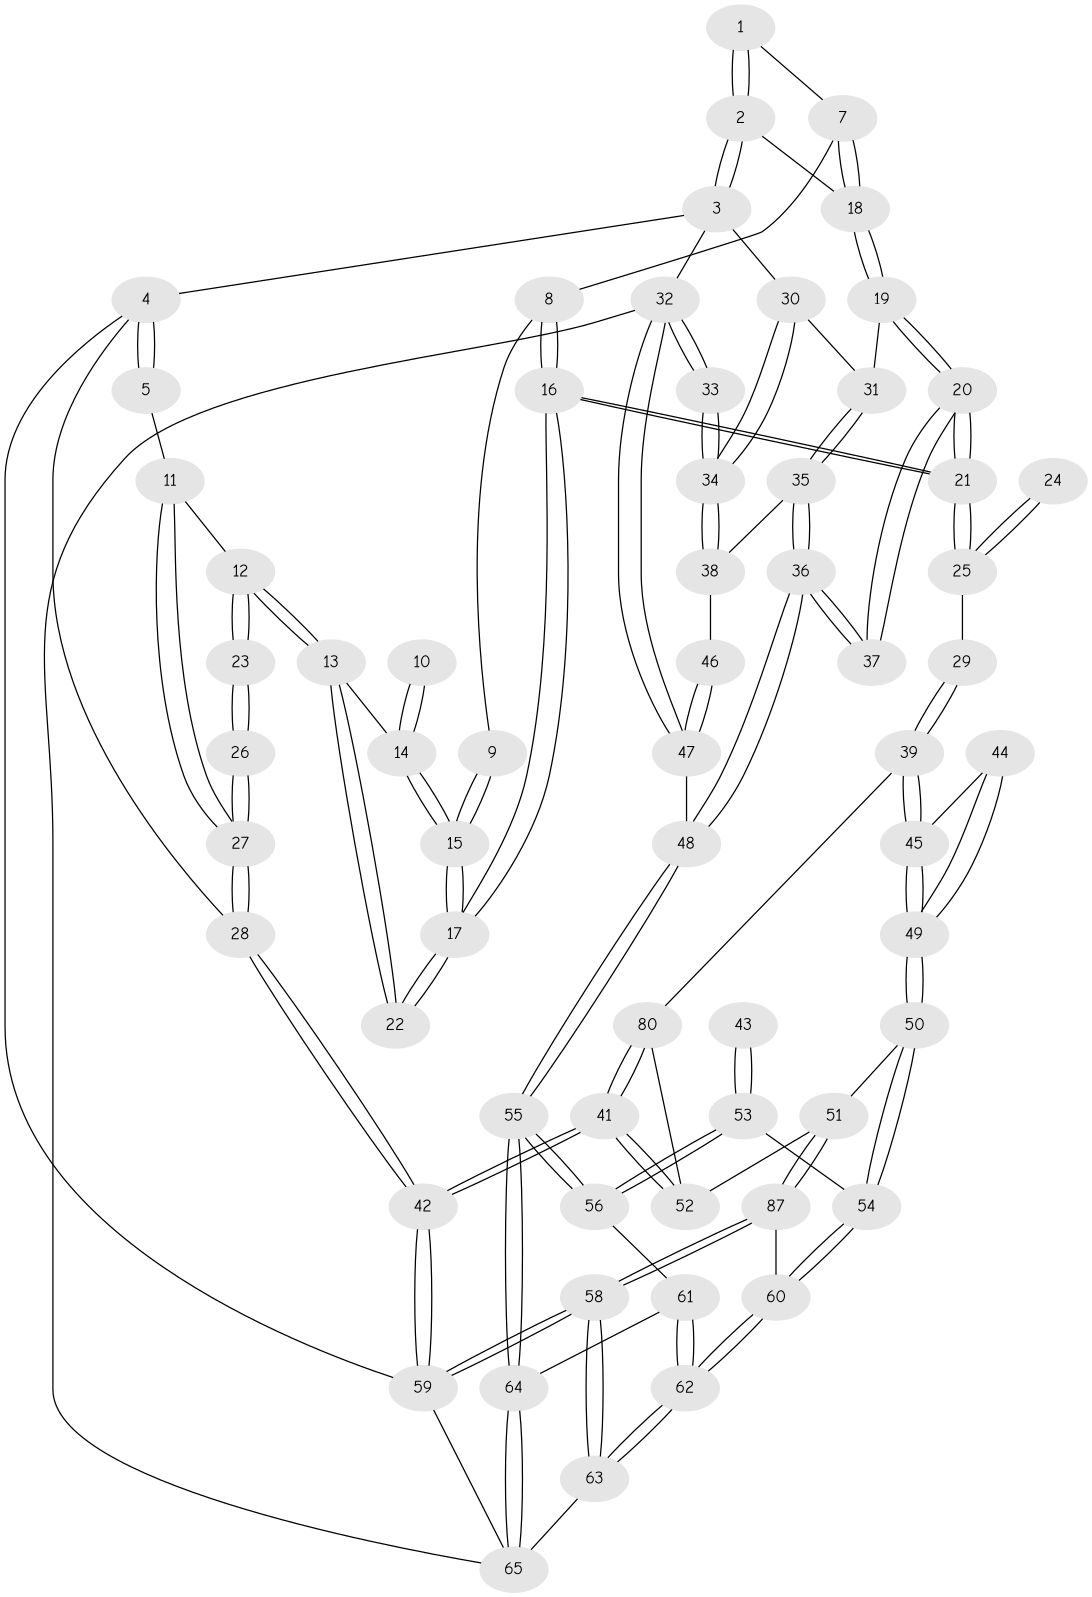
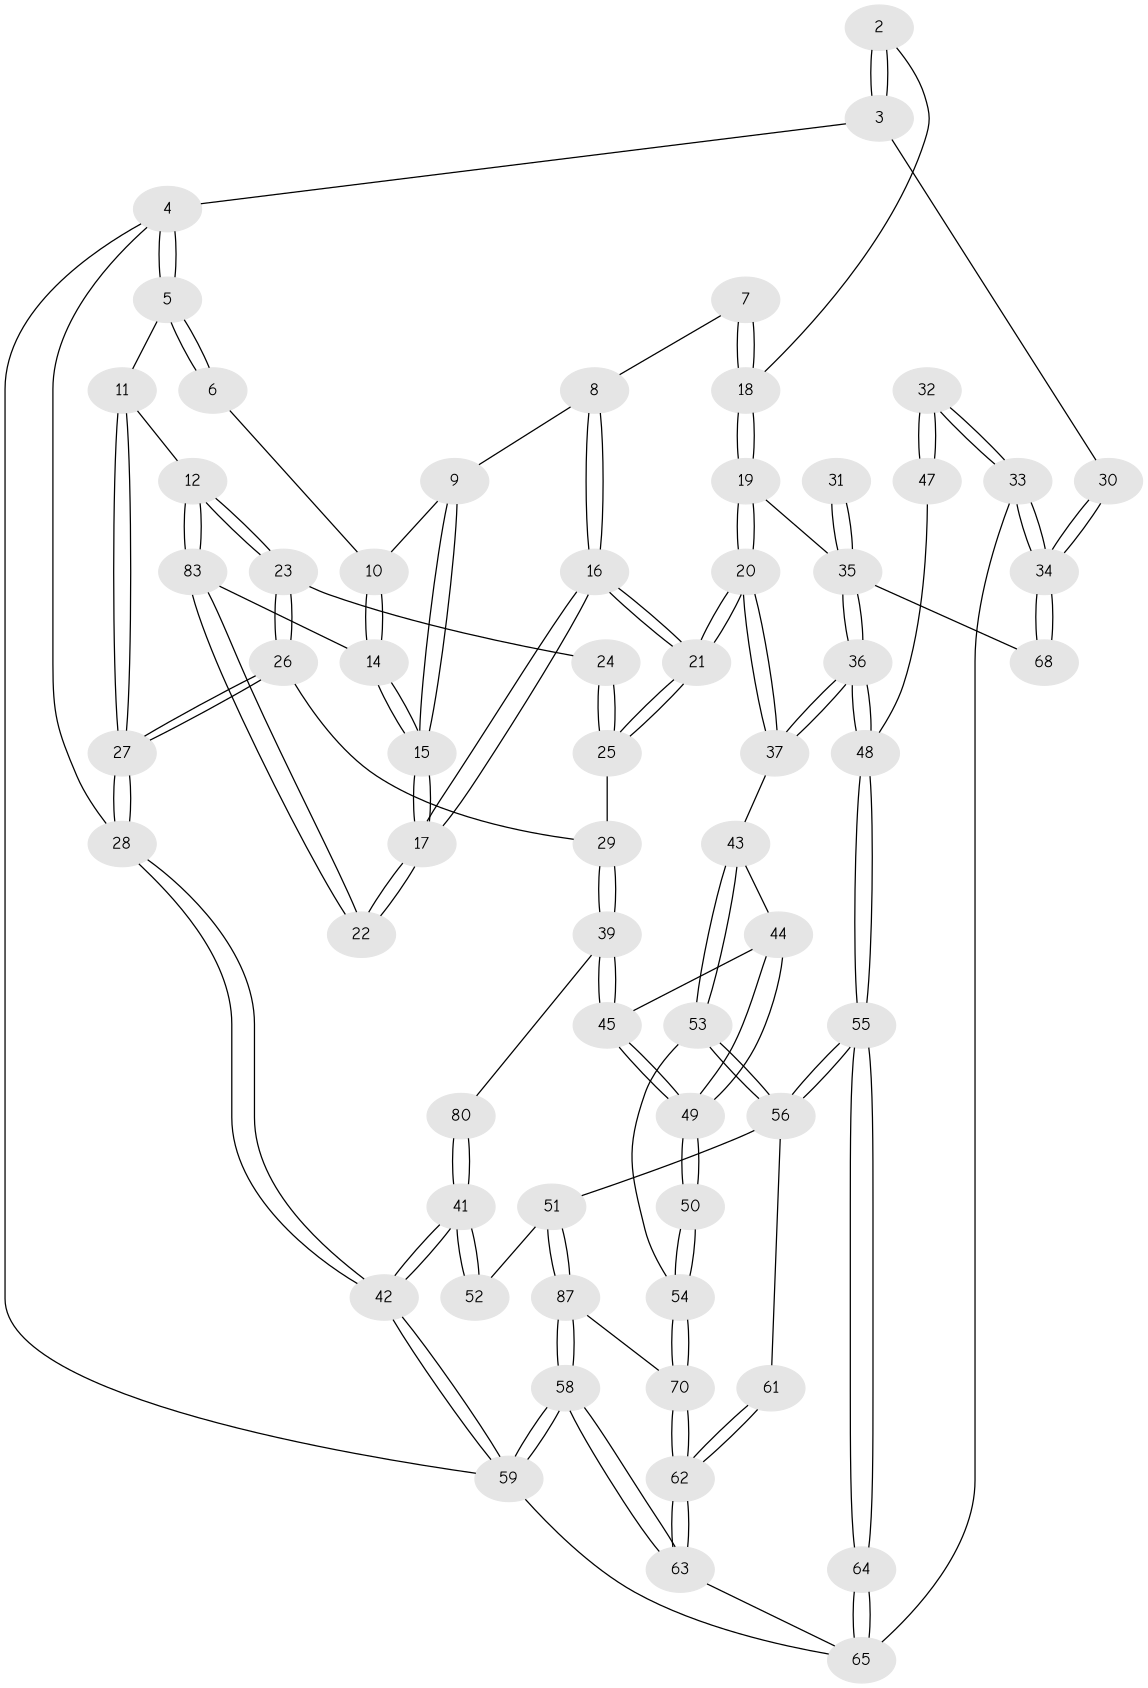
(741, 28) -> none
(696, 245) -> none
(831, 345) -> none
(877, 345) -> (797, 527)
none -> (213, 391)
none -> (414, 527)
(710, 572) -> (1044, 663)
none -> (453, 630)
(331, 663) -> (193, 572)
(710, 663) -> none
none -> (755, 799)
none -> (421, 800)
(53, 884) -> (975, 1086)
none -> (757, 889)
(874, 1071) -> (669, 1165)
(666, 1116) -> none
(776, 1298) -> (680, 1388)
(612, 1337) -> none
